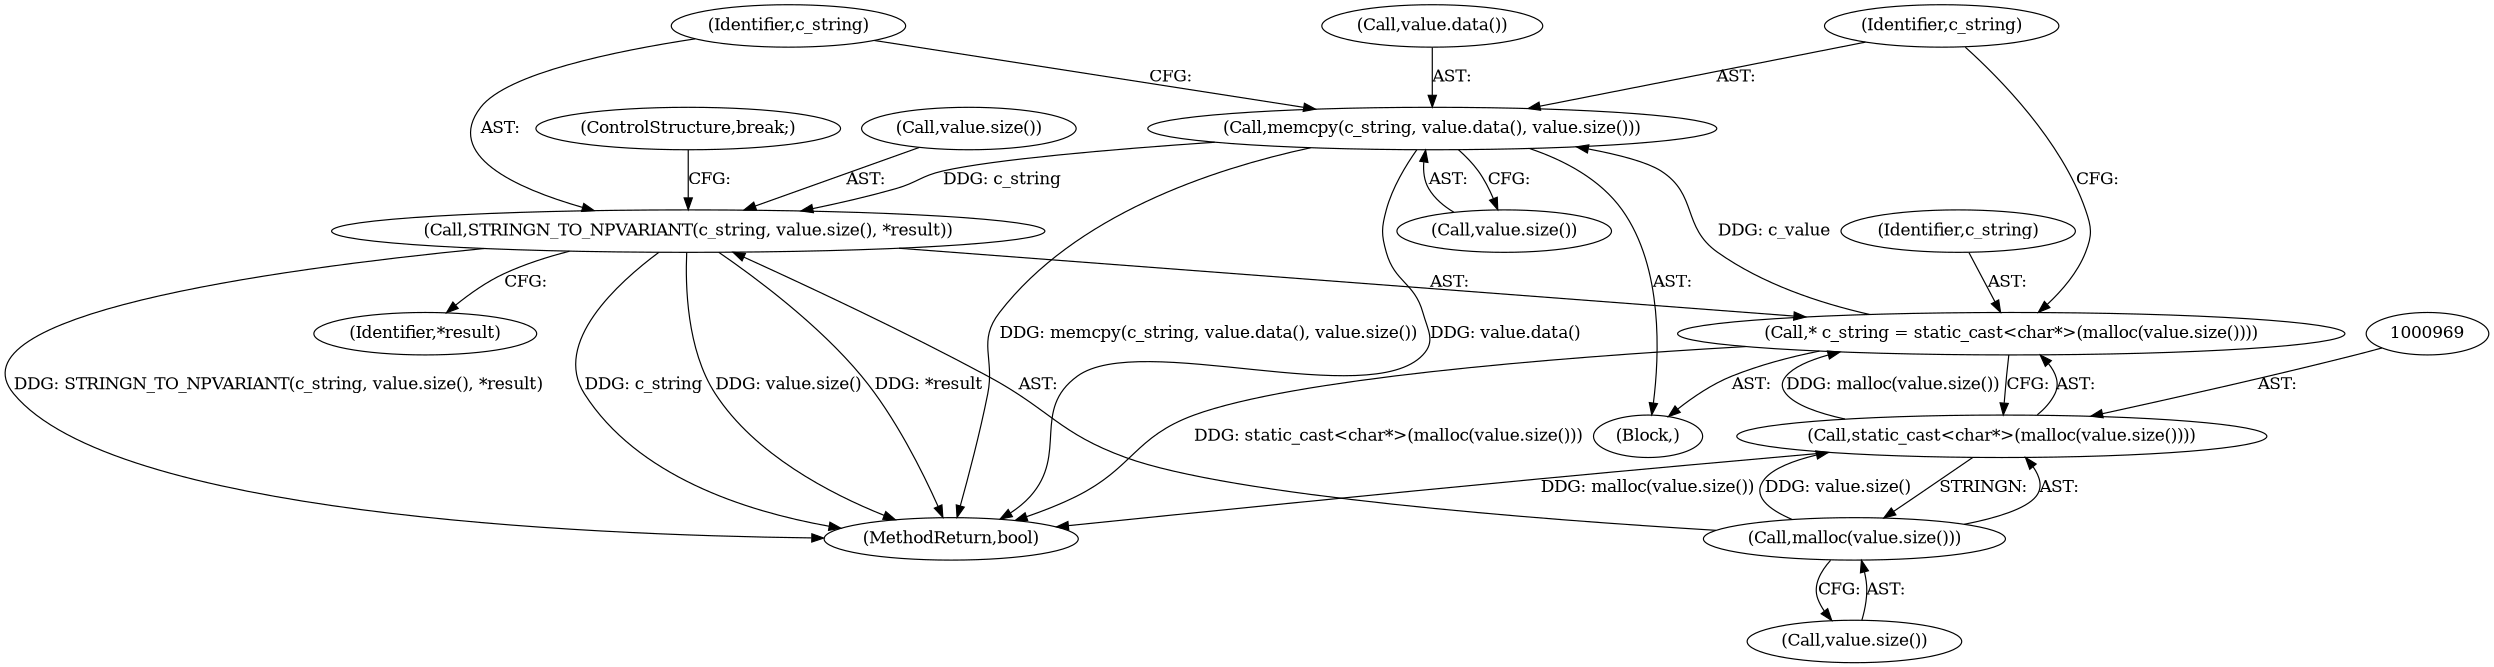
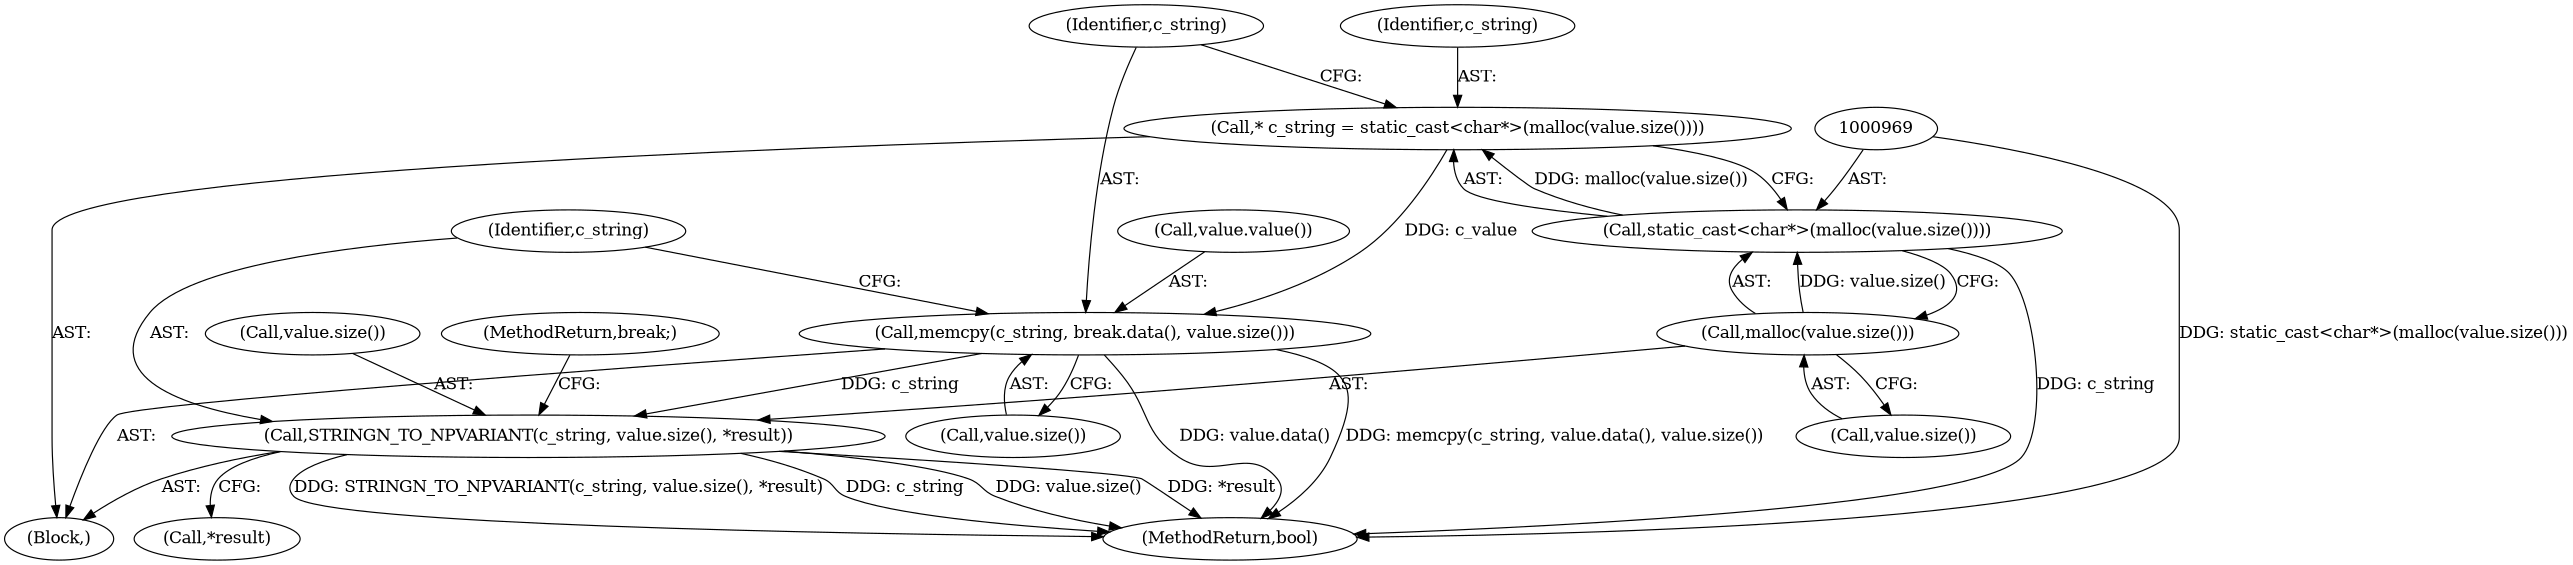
(1432, 26) -> (1234, 231)
(688, 129) -> (580, 334)
(1432, 129) -> (1085, 334)
(1346, 282) -> (183, 472)
(425, 334) -> (217, 539)
(1407, 375) -> (2022, 498)
(1648, 488) -> (2095, 385)
(1986, 488) -> (1981, 282)
